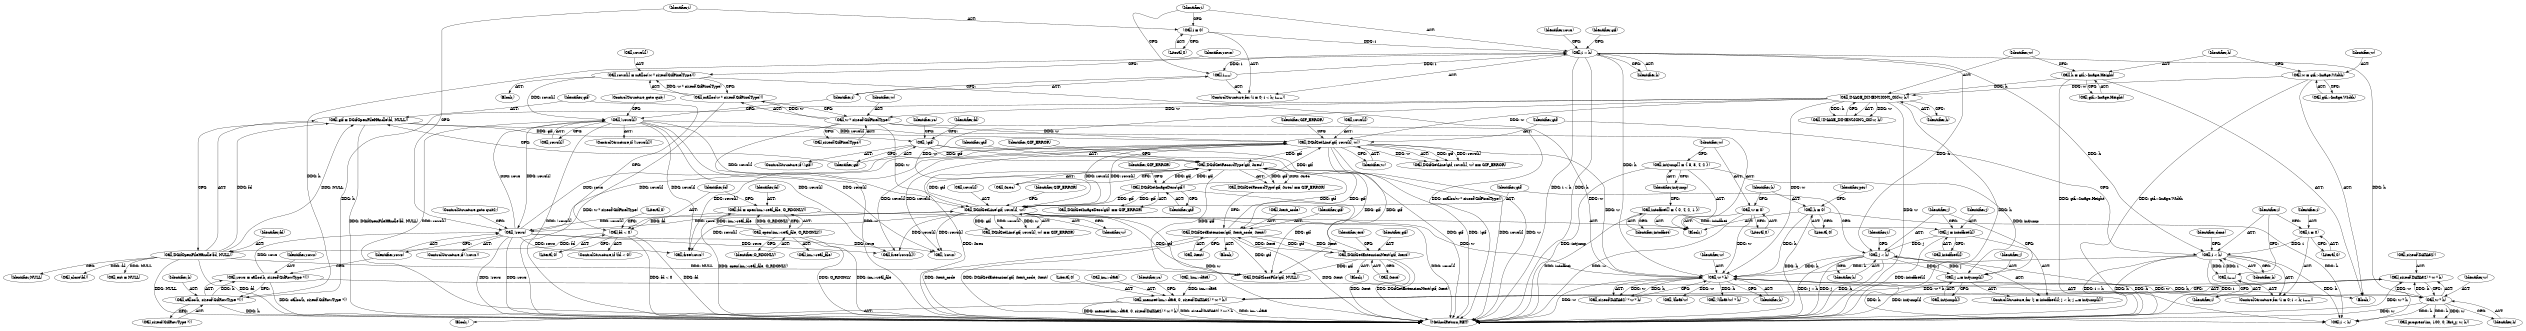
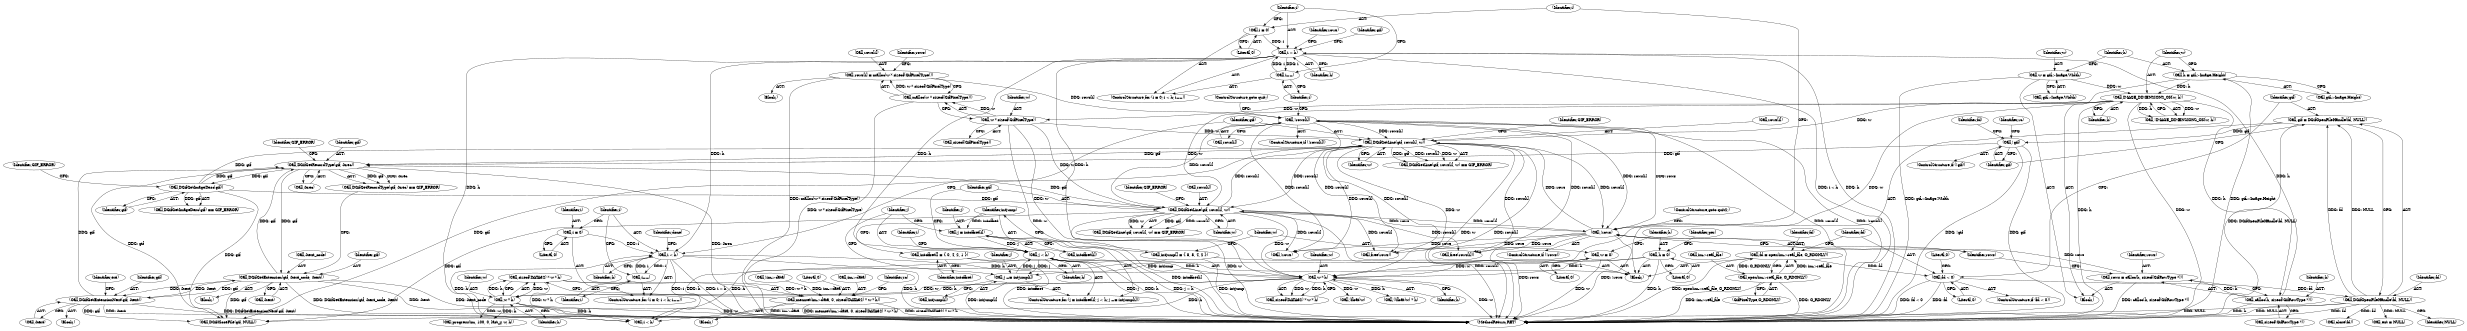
(1801, 227) -> (971, 220)
(800, 243) -> (1726, 268)
(755, 255) -> (1756, 300)
(2416, 255) -> none
